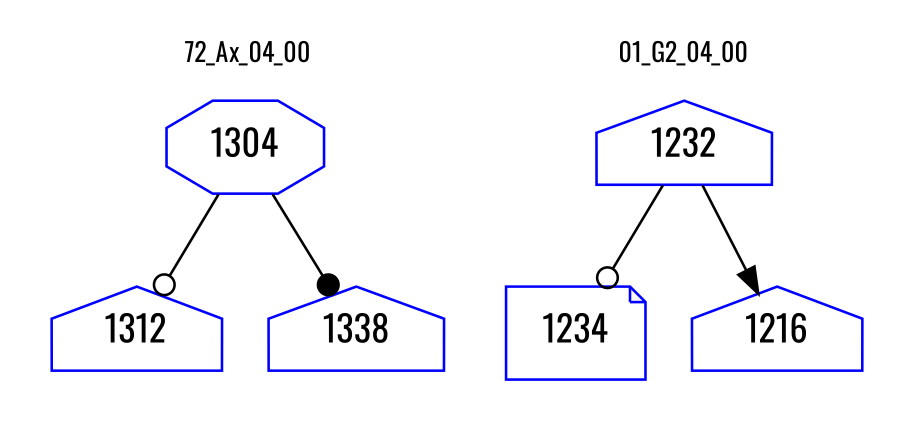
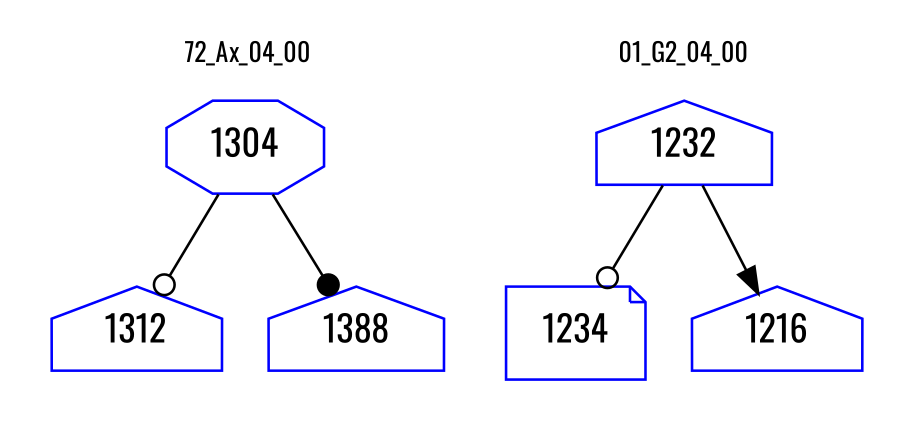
(356, 333) -> (356, 333)
